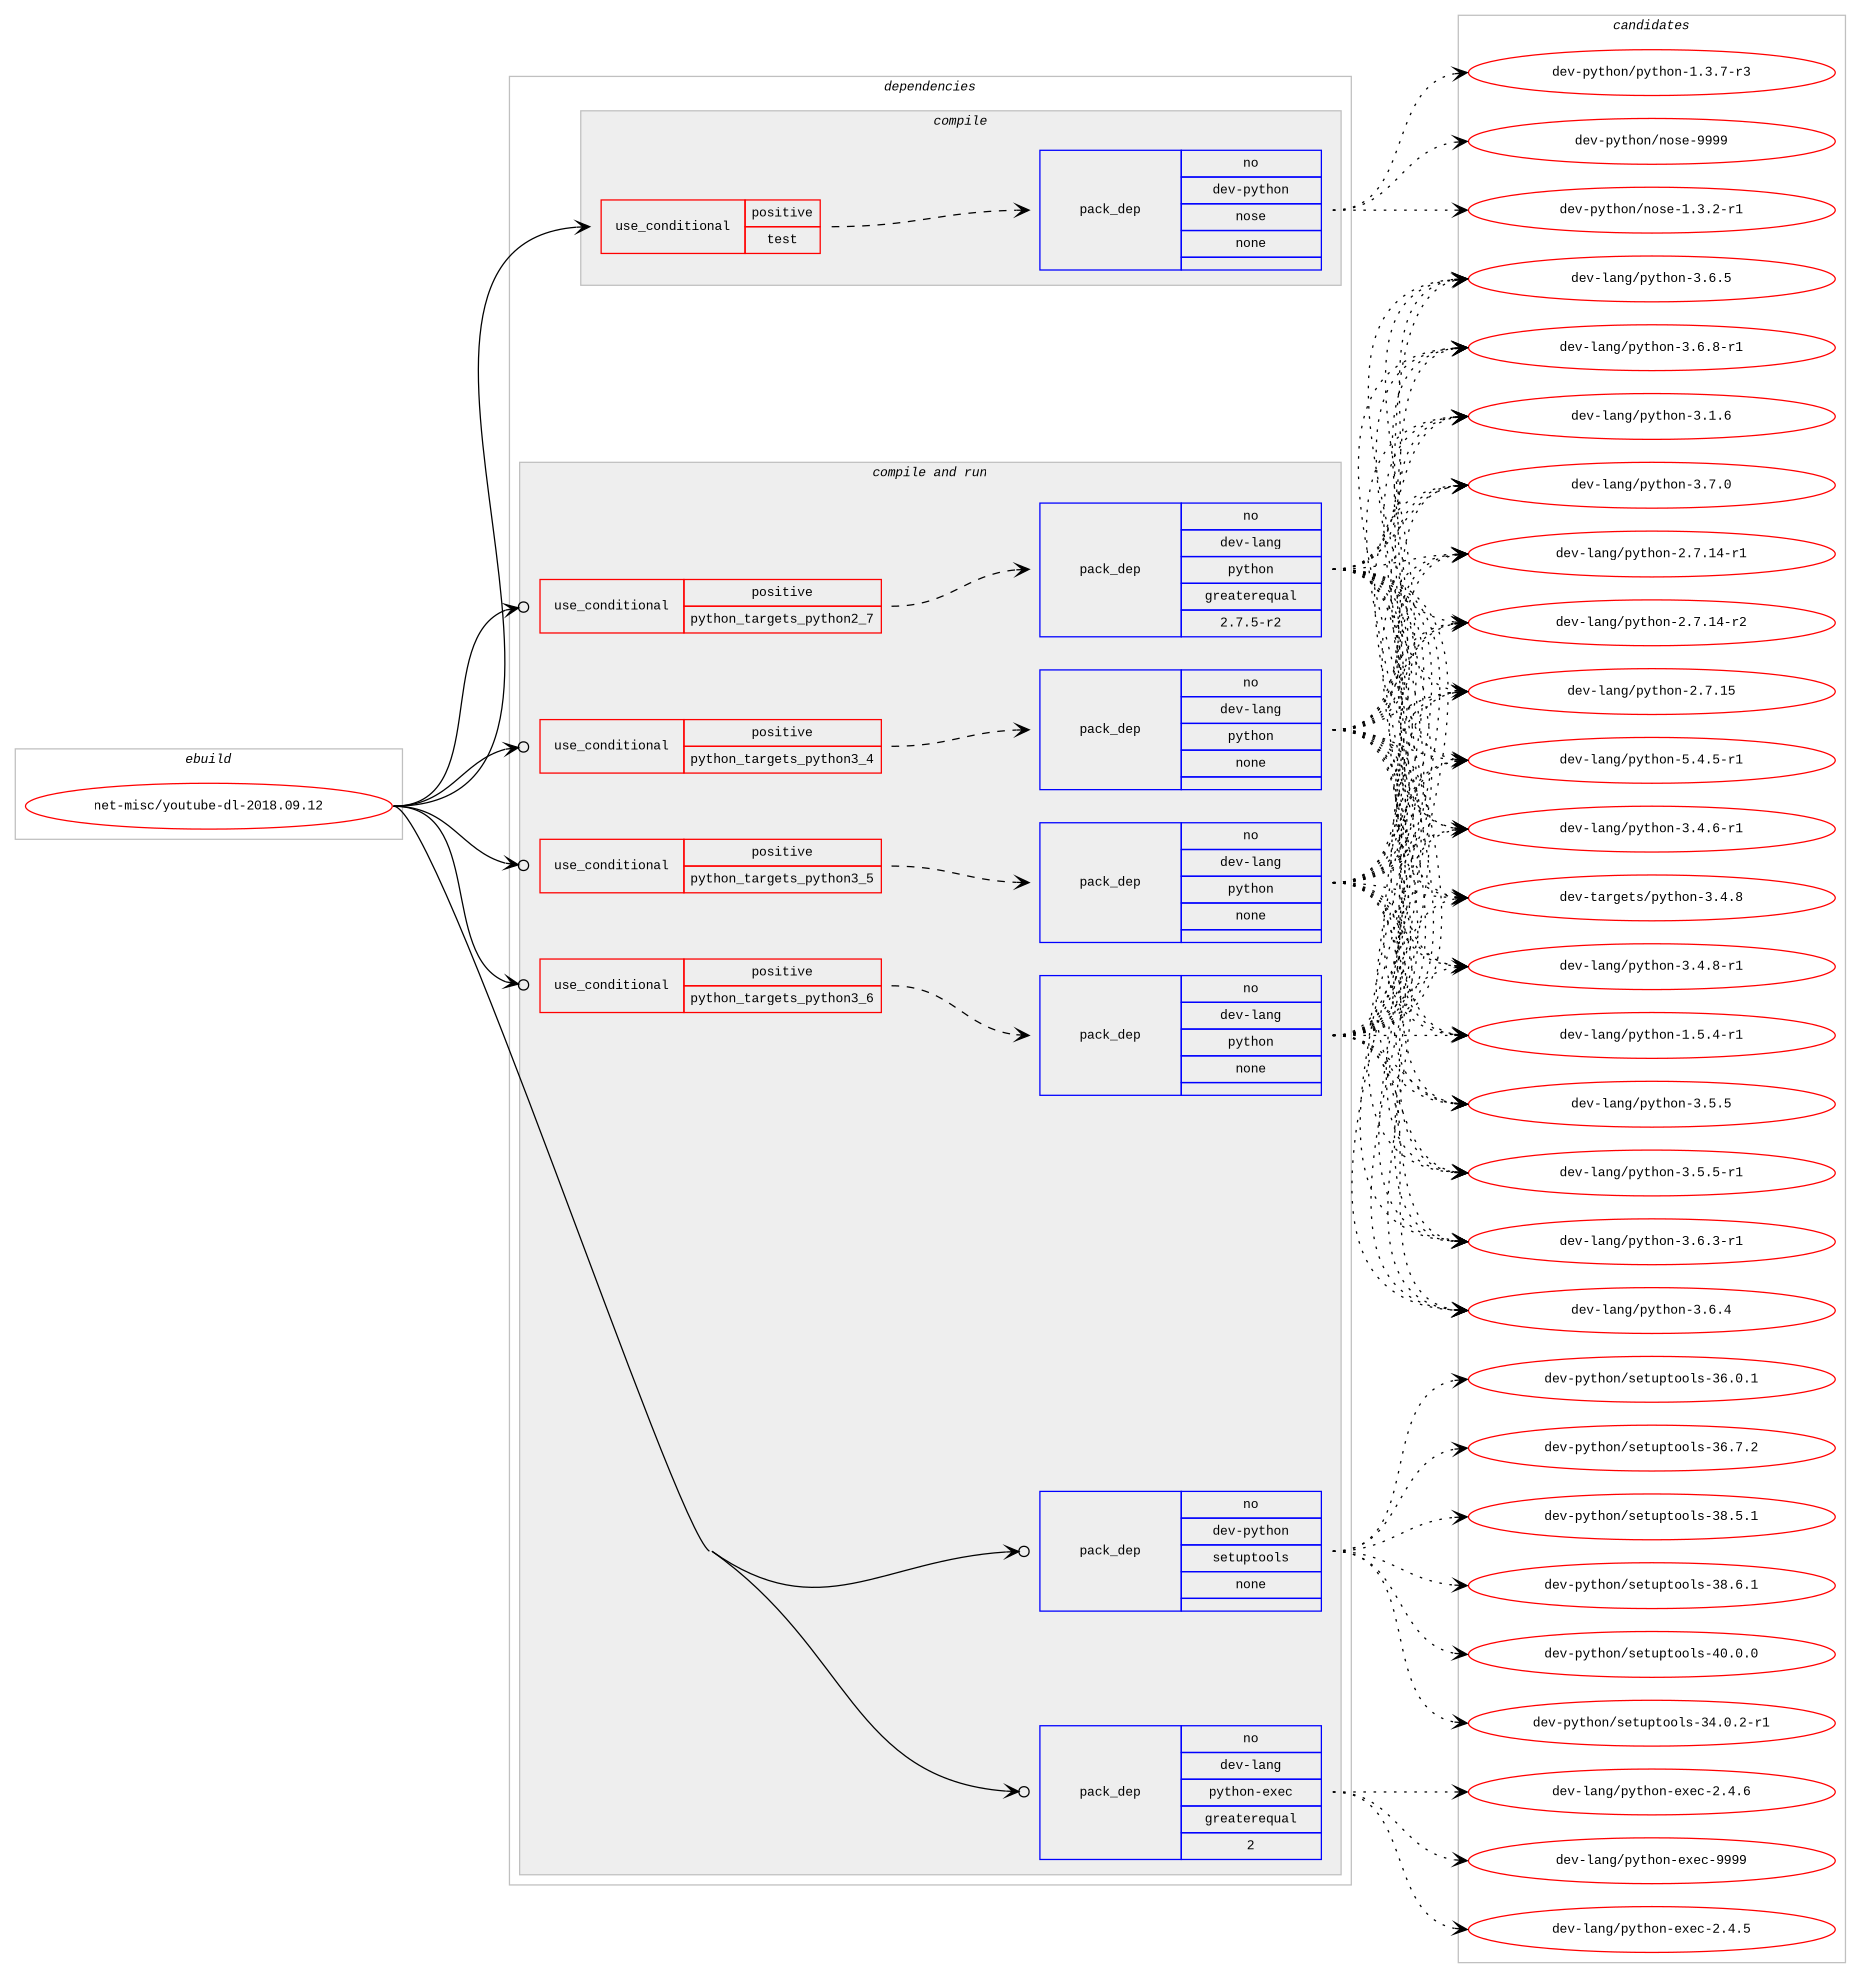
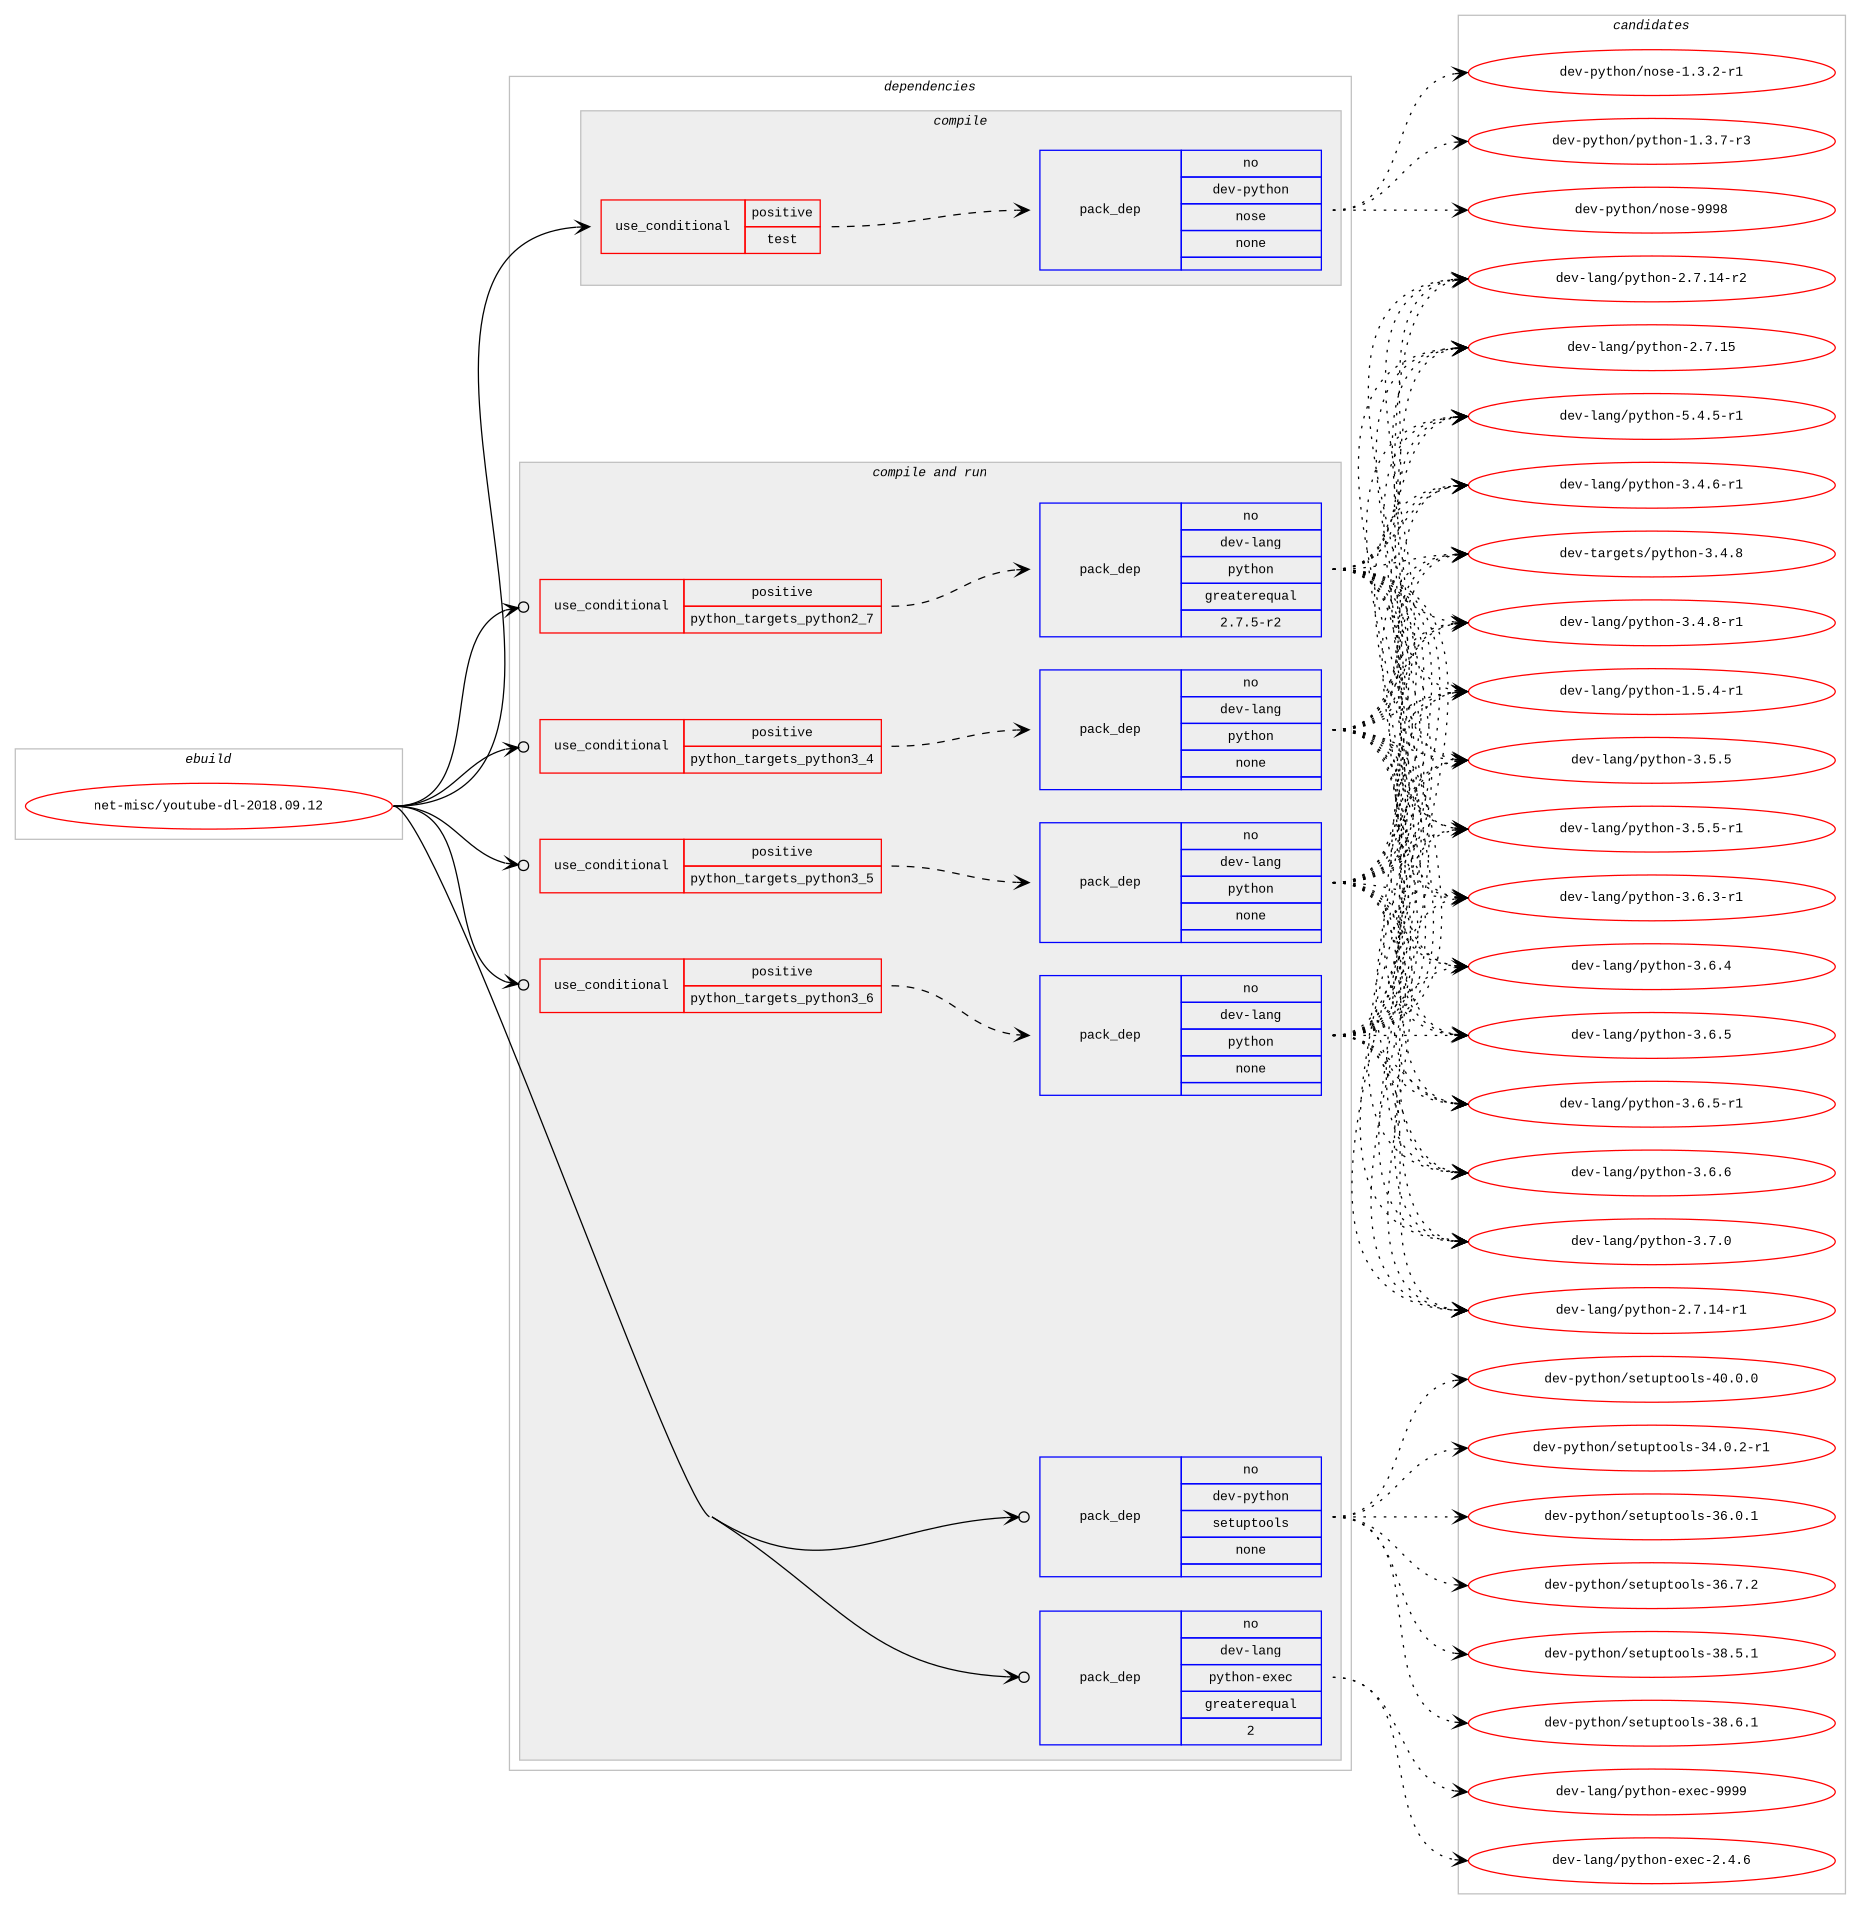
(1652, 141) -> (1652, 210)
(1652, 348) -> (1652, 1104)
(1652, 416) -> (1652, 1173)
(1652, 1930) -> none
